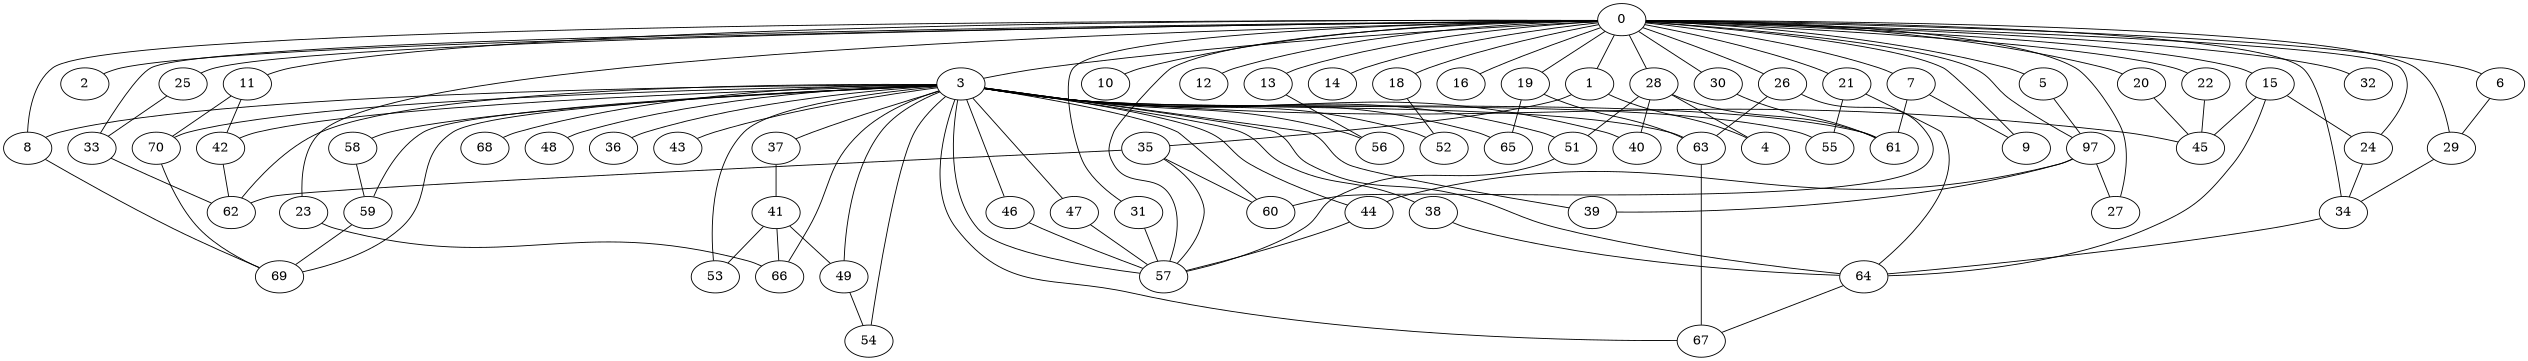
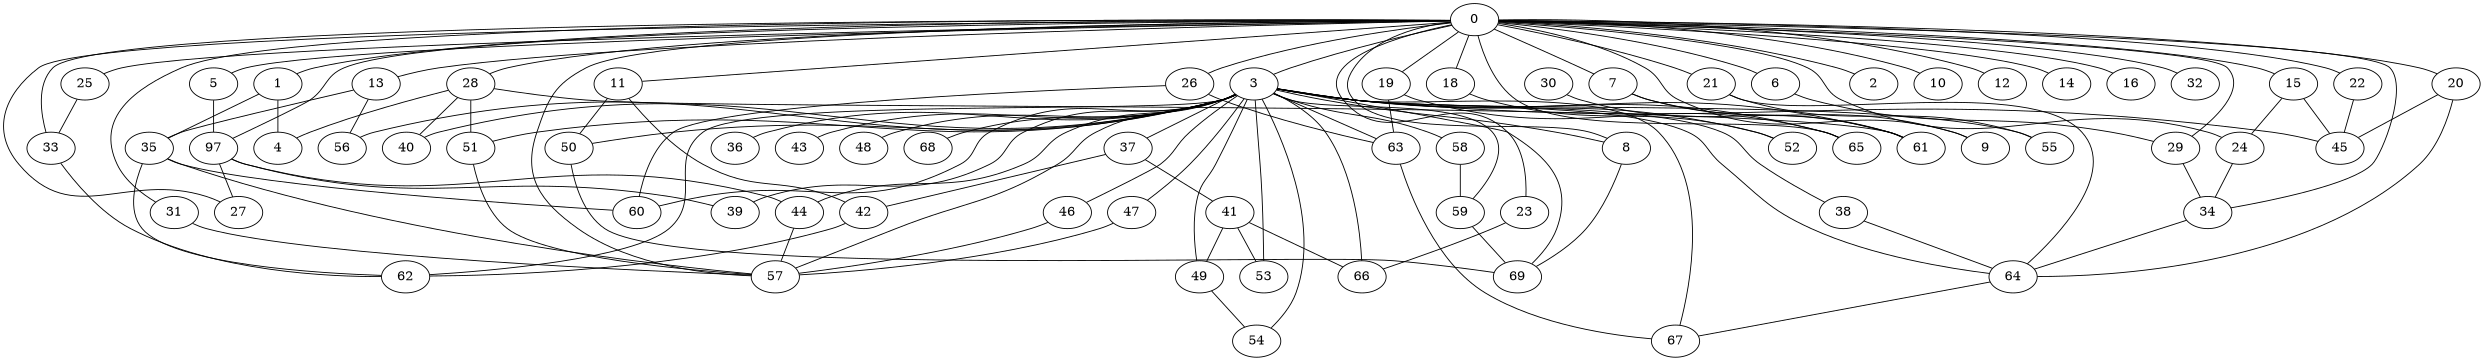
(1670, 52) -> (1618, 122)
(517, 103) -> (996, 180)
none -> (260, 112)
(156, 148) -> (569, 148)
(2108, 243) -> (2274, 243)
